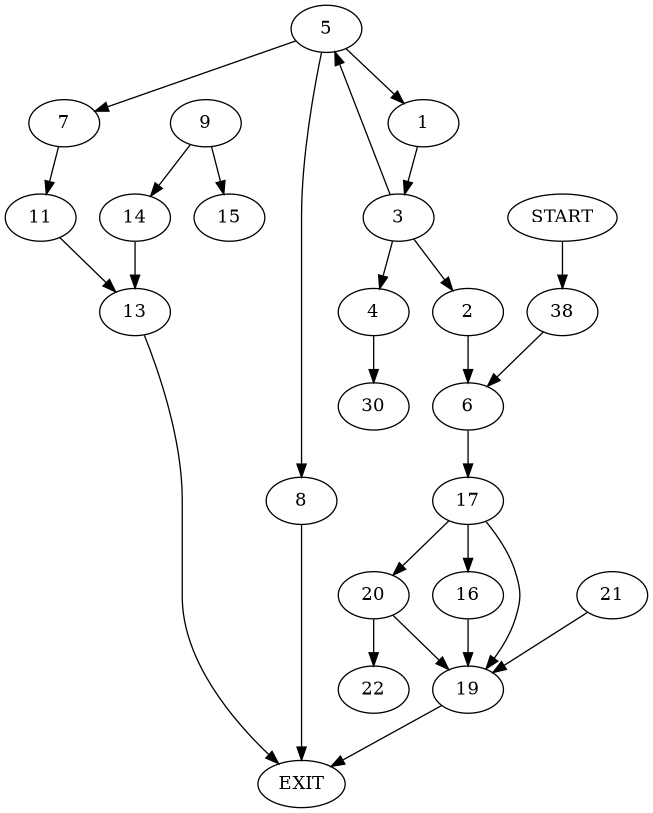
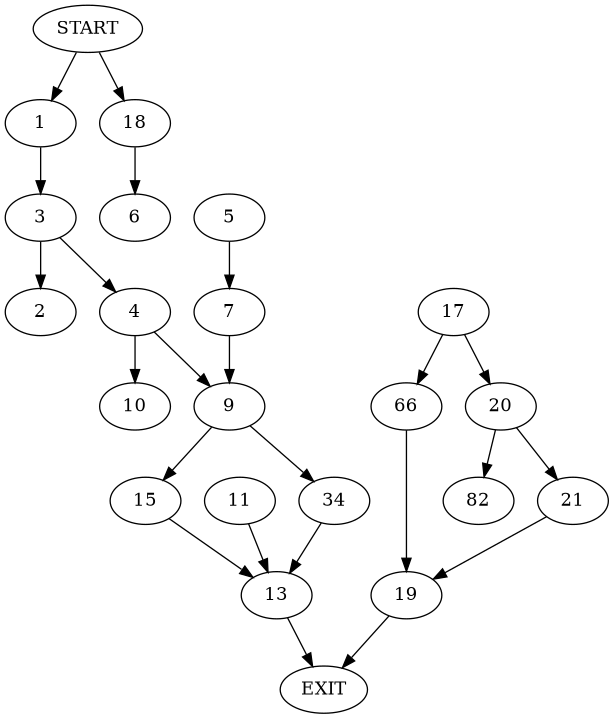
(370, 71) -> (67, 70)
(365, 129) -> none
(54, 164) -> (229, 353)
(135, 218) -> (334, 501)
(562, 312) -> (135, 123)
(468, 353) -> none
none -> (177, 355)
(374, 406) -> (135, 406)
(468, 447) -> none
(302, 501) -> none
none -> (205, 544)
(519, 589) -> none
(468, 595) -> (406, 406)
(416, 638) -> (533, 448)
(374, 690) -> (479, 501)
